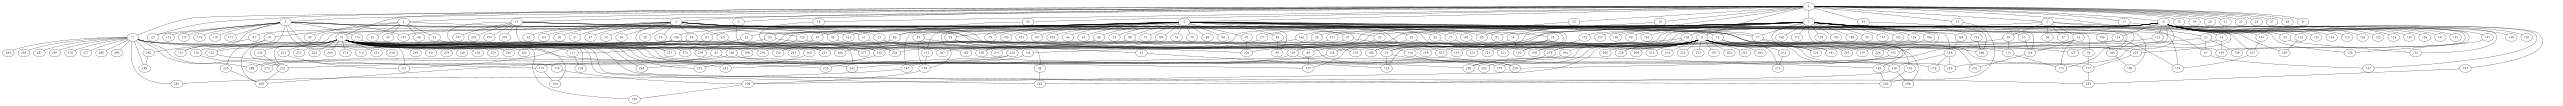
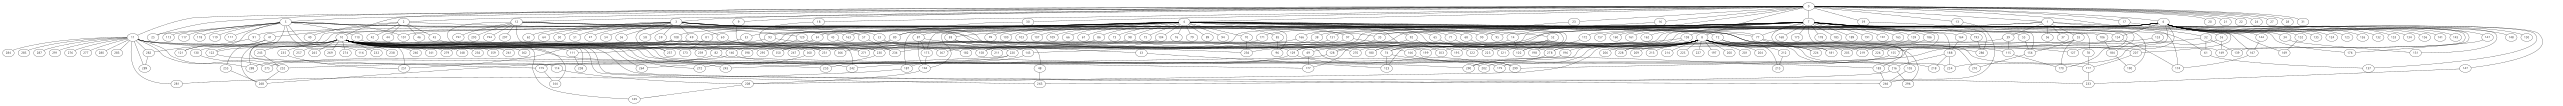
(2179, 22) -> none
(2195, 22) -> none
none -> (1713, 27)
(2161, 30) -> none
(297, 43) -> (286, 42)
(1618, 45) -> (1544, 45)
